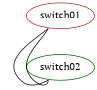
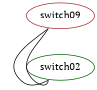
(60, 16) -> (60, 16)
